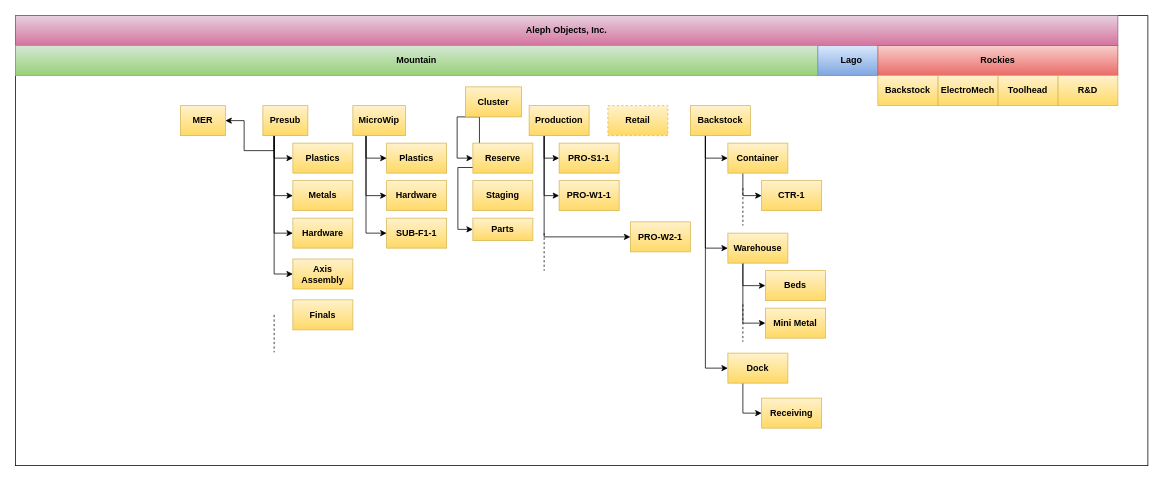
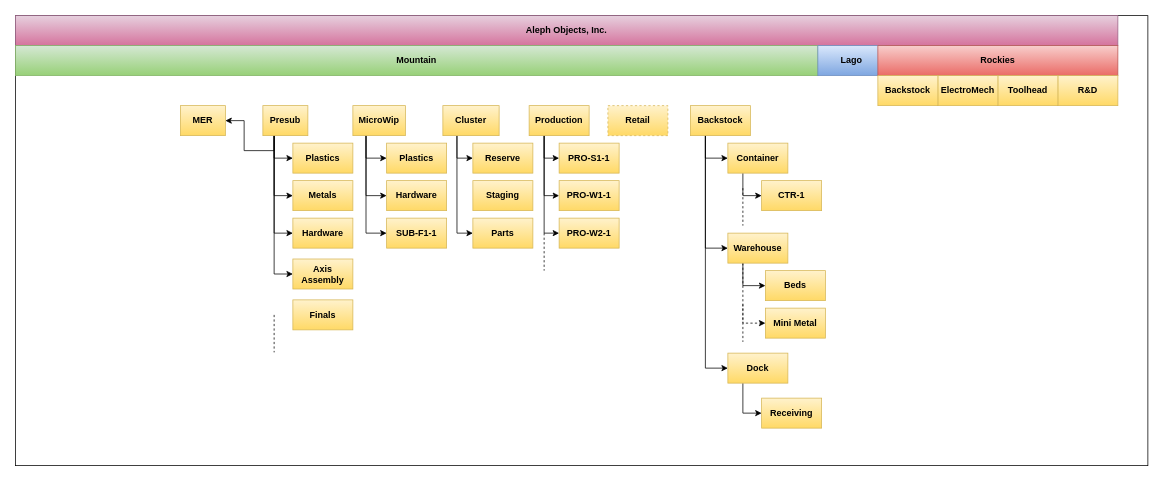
(494, 102) -> (471, 120)
(503, 229) -> (503, 233)
(660, 237) -> (589, 233)
(743, 295) -> (743, 295)
